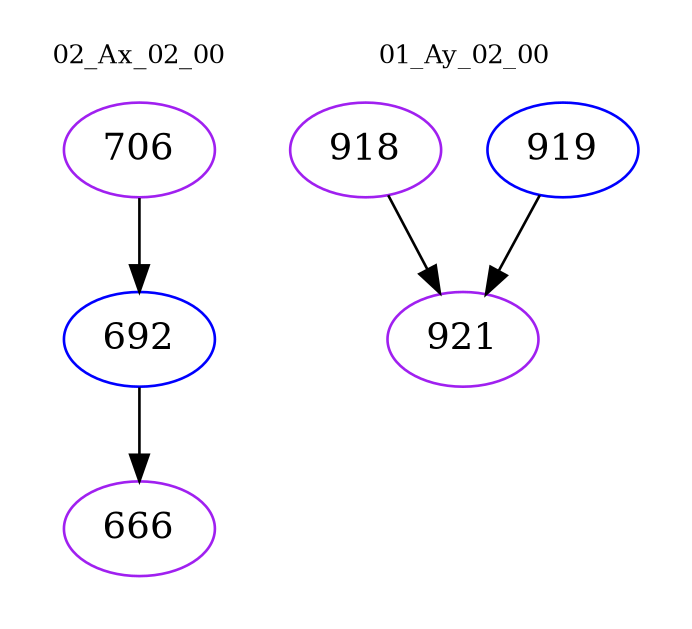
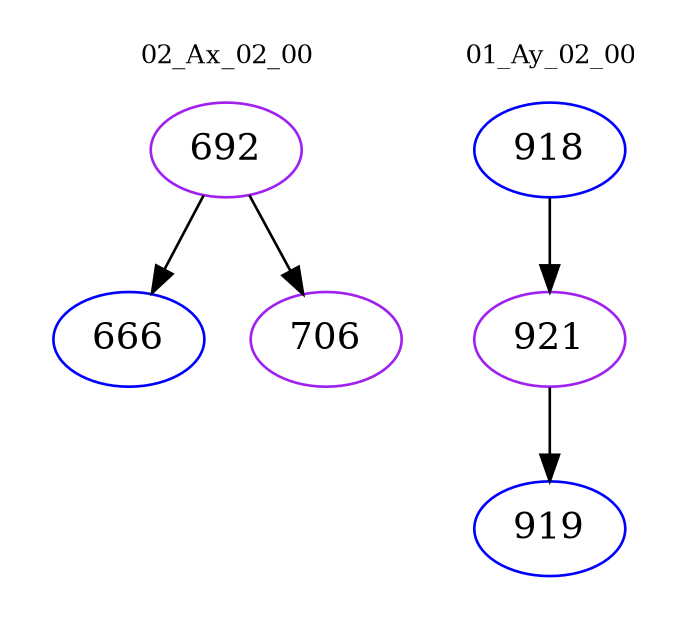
(366, 150) -> (550, 150)
(139, 232) -> (270, 233)
(519, 233) -> (550, 421)
(139, 339) -> (226, 150)
(139, 529) -> (129, 339)
